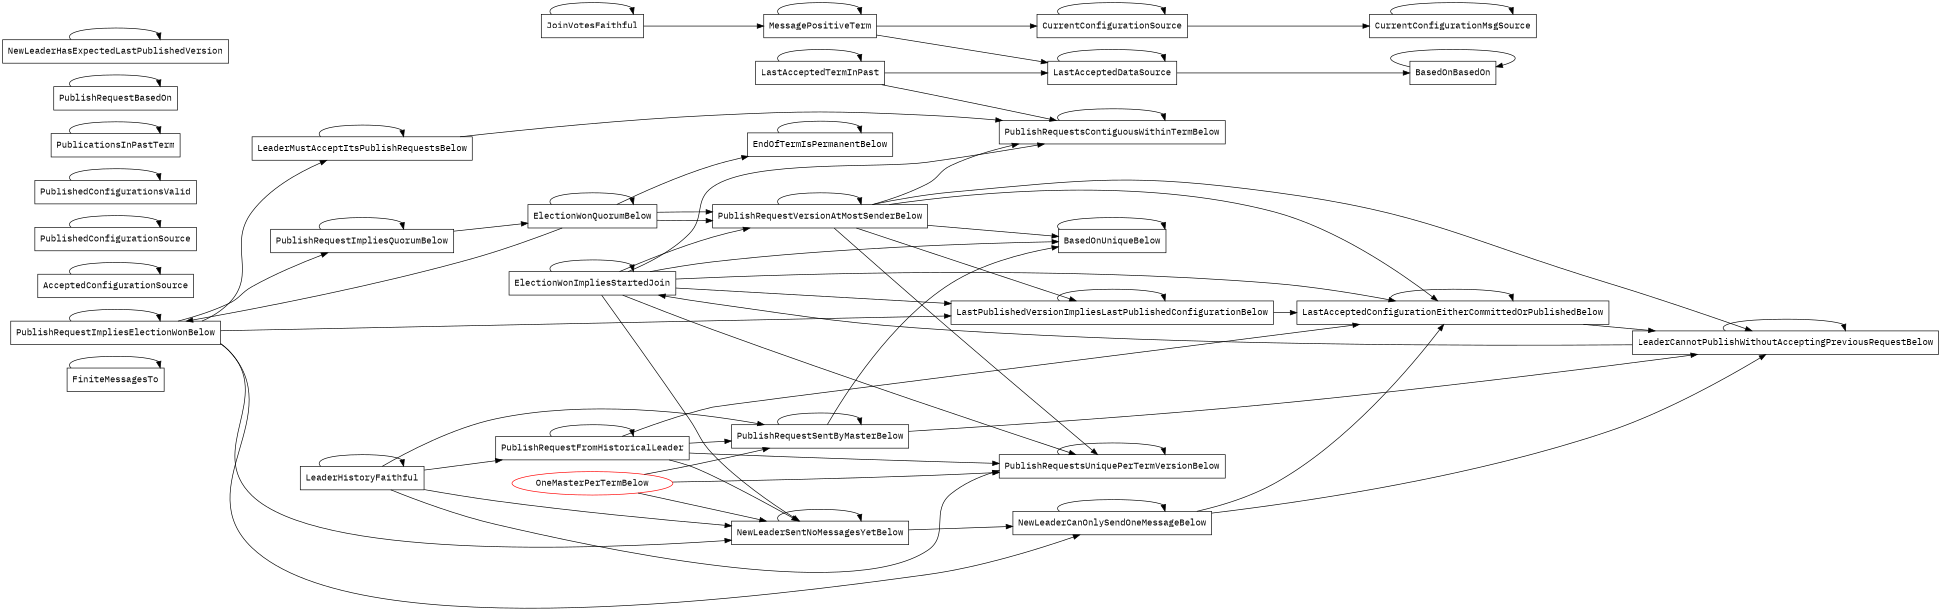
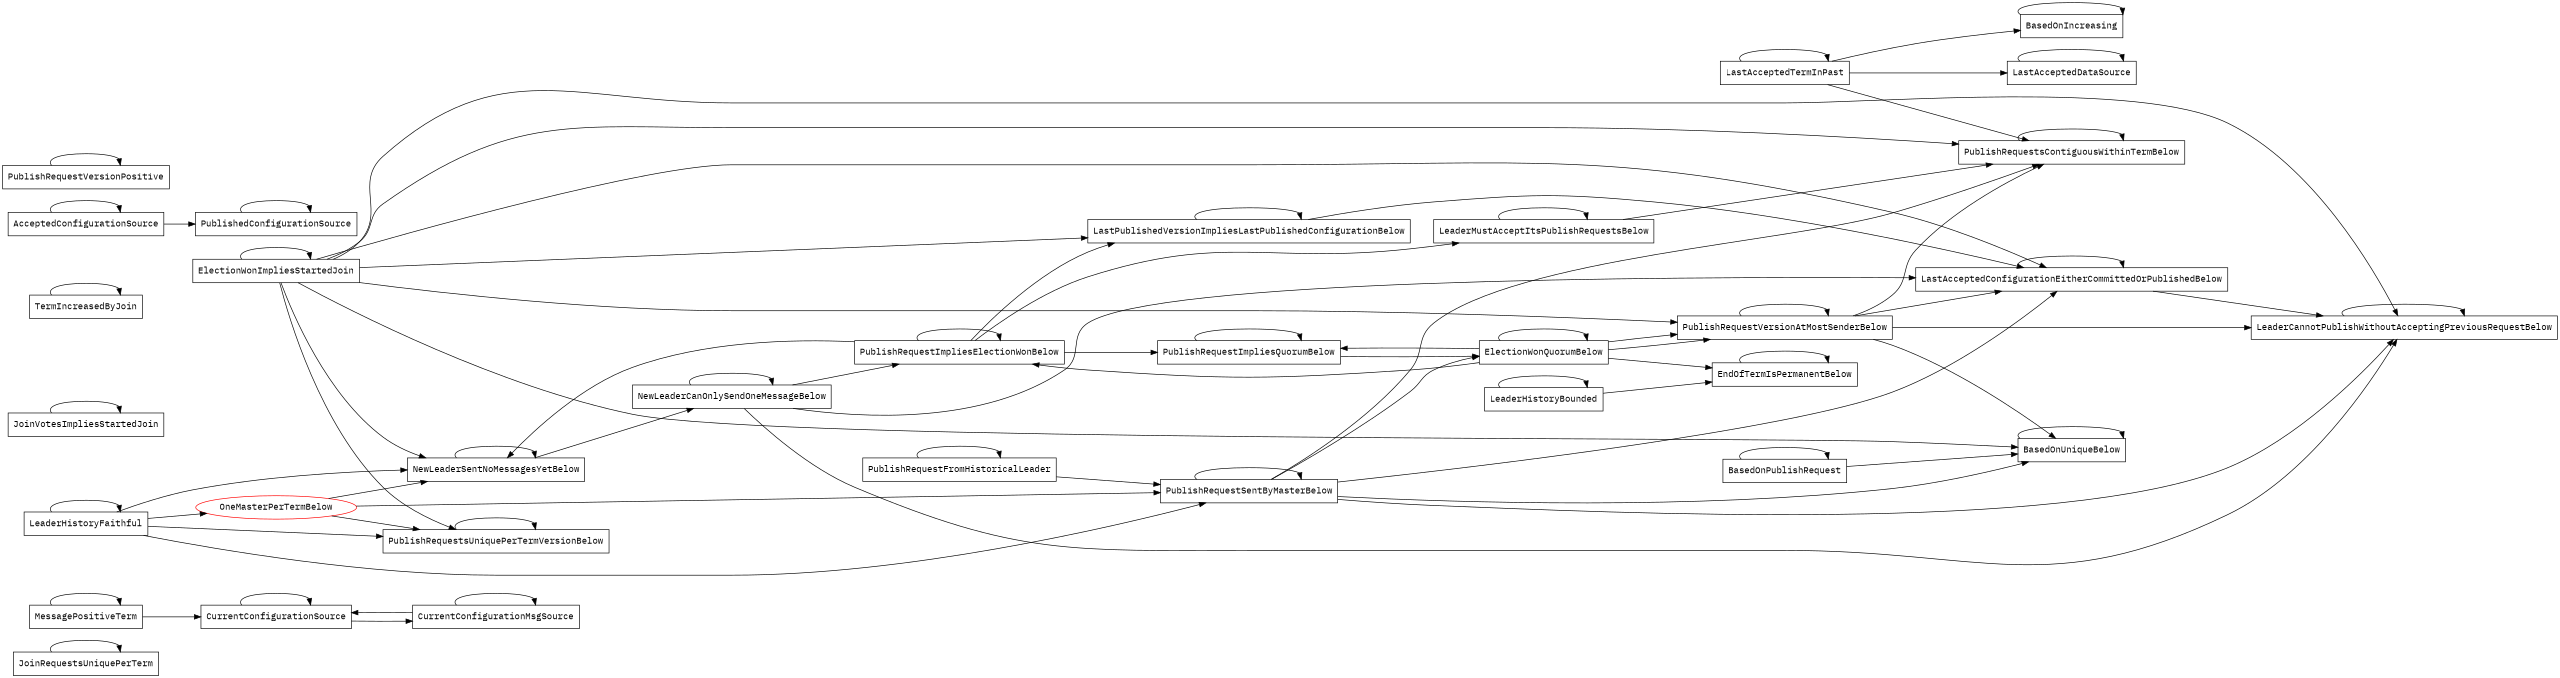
(592, 26) -> none
none -> (2072, 26)
(959, 48) -> none
(116, 51) -> none
(1453, 73) -> none
(116, 98) -> none
(116, 145) -> none
none -> (86, 177)
(116, 192) -> none
none -> (176, 224)
none -> (1618, 262)
(963, 263) -> none
none -> (86, 307)
(1148, 339) -> (1363, 103)
(963, 340) -> none
none -> (1413, 348)
(985, 372) -> (1709, 433)
(116, 380) -> none
none -> (1544, 399)
none -> (1373, 418)
none -> (86, 425)
(841, 459) -> none
(460, 465) -> (174, 516)
none -> (1785, 471)
(732, 486) -> none
(550, 607) -> (843, 375)
none -> (385, 612)
none -> (86, 664)
